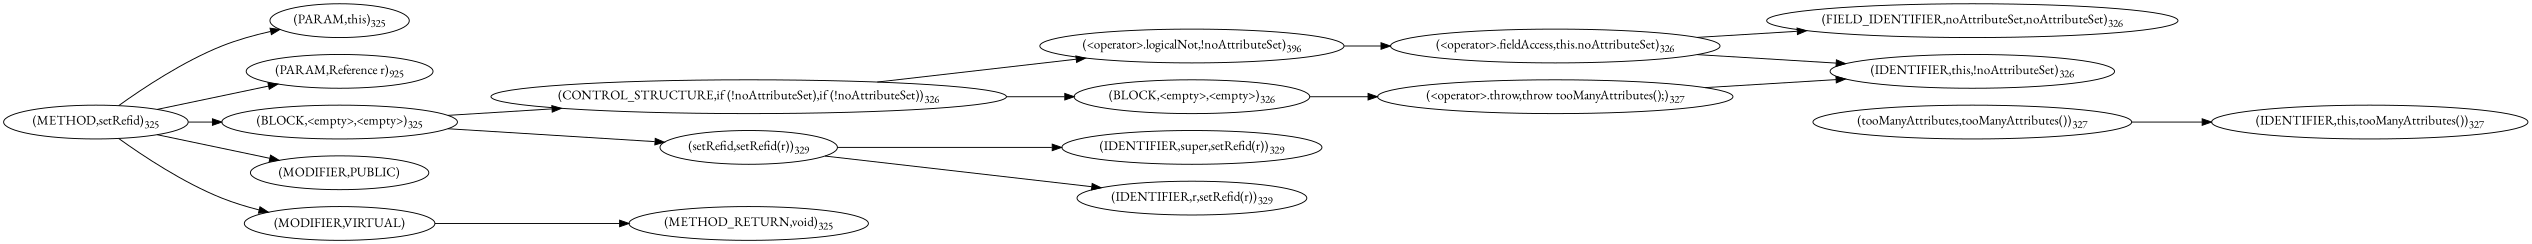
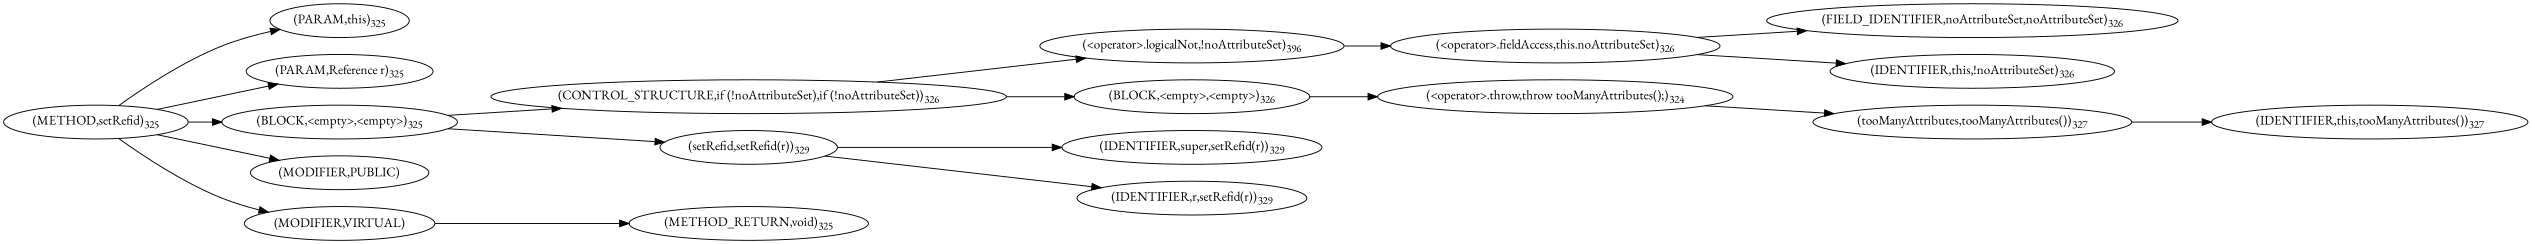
(396, 70) -> (396, 70)
(1771, 84) -> (1765, 109)
(1677, 95) -> (1677, 95)
